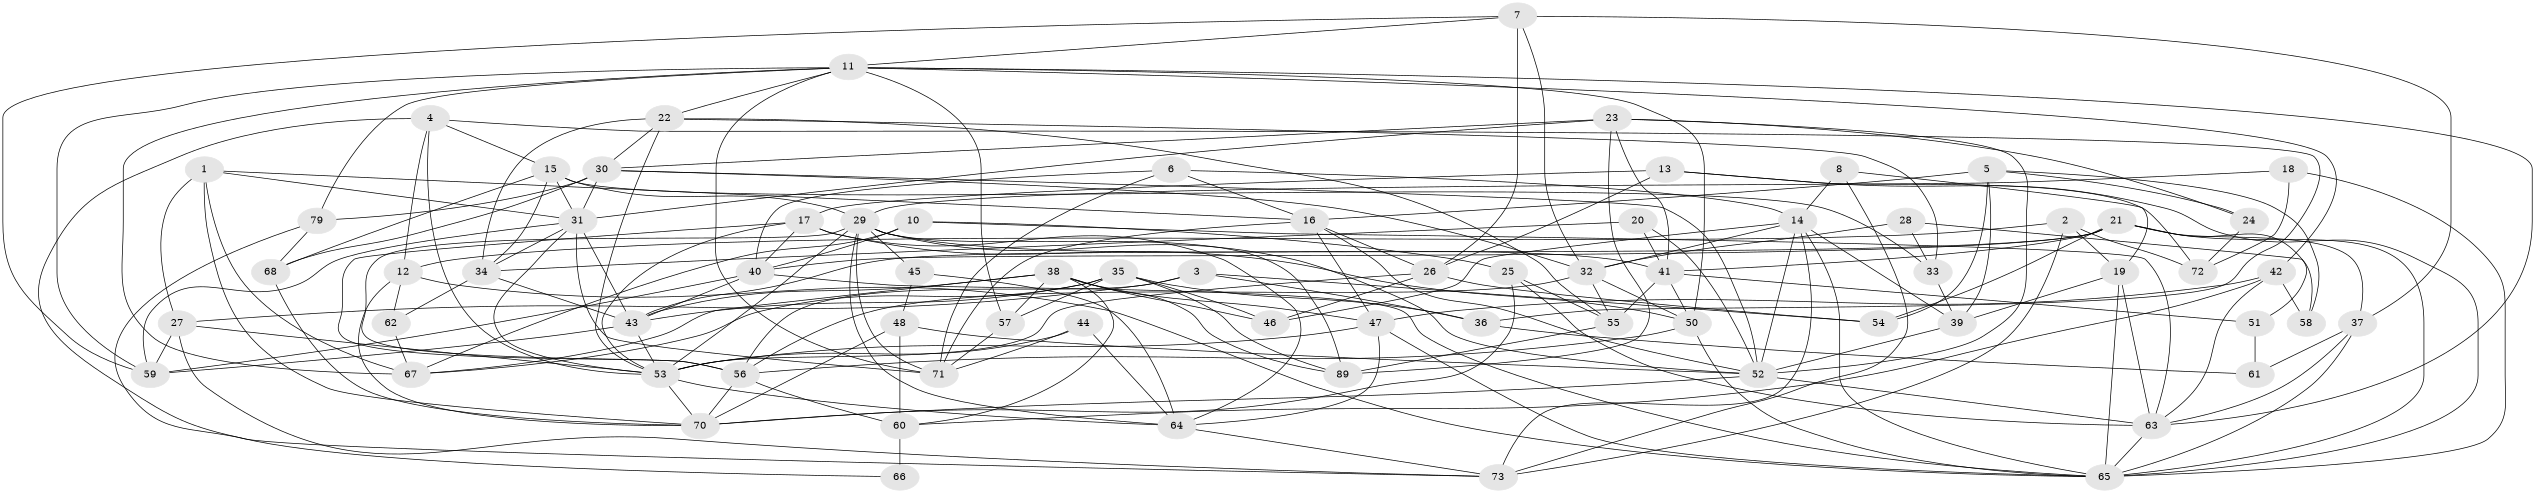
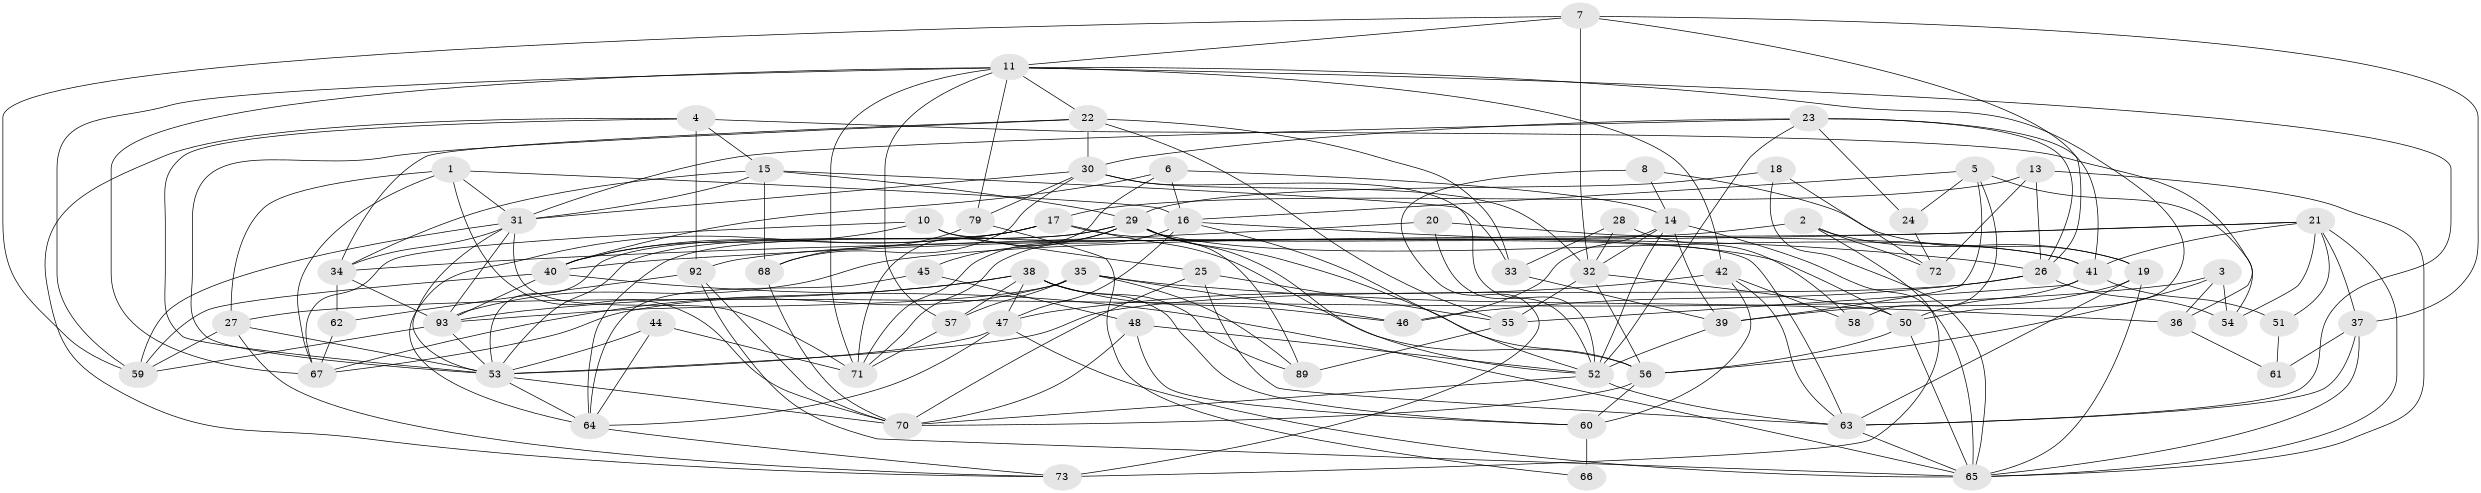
(403, 272) -> (696, 272)
(632, 323) -> (442, 323)
(1598, 350) -> (2052, 150)
(1712, 405) -> none
